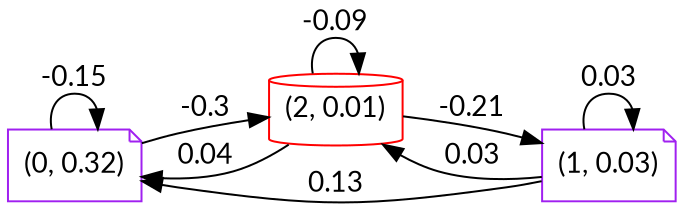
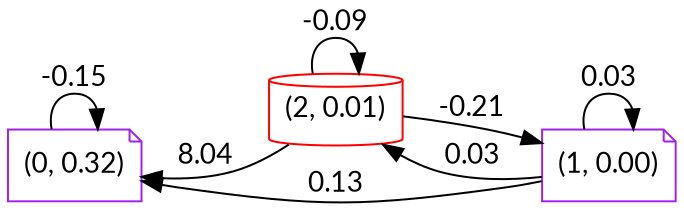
(195, 130) -> none
(205, 156) -> (205, 156)
(609, 165) -> (609, 165)
